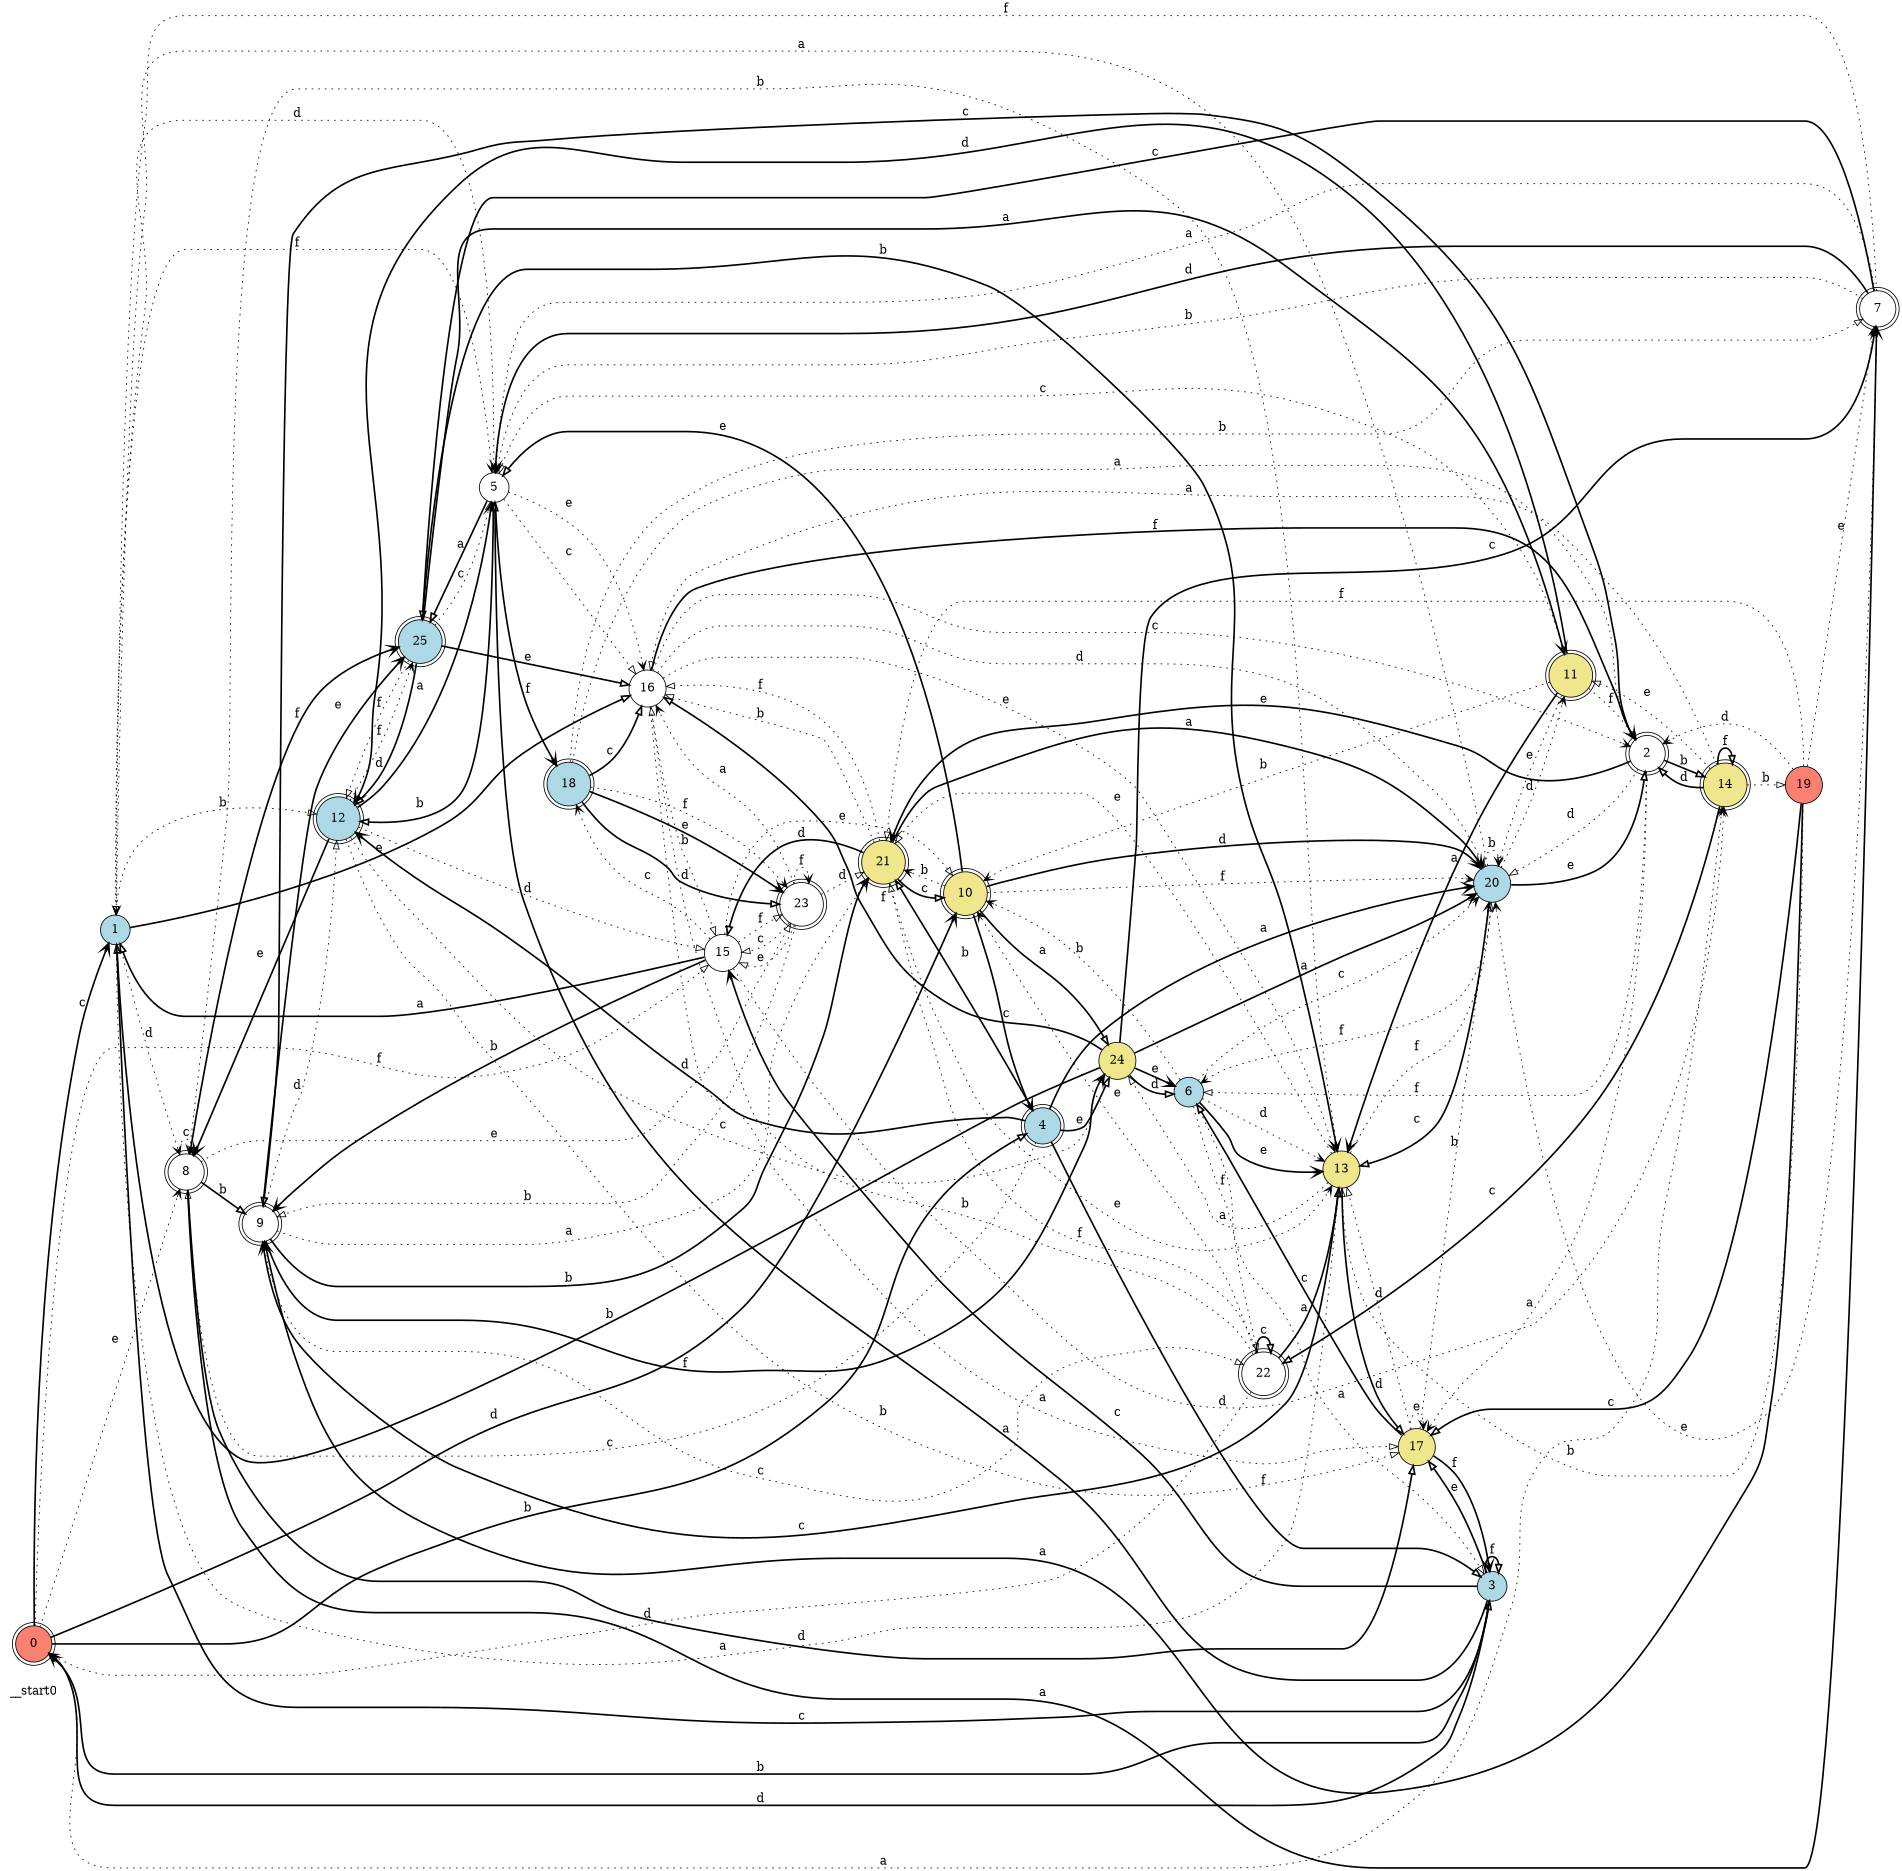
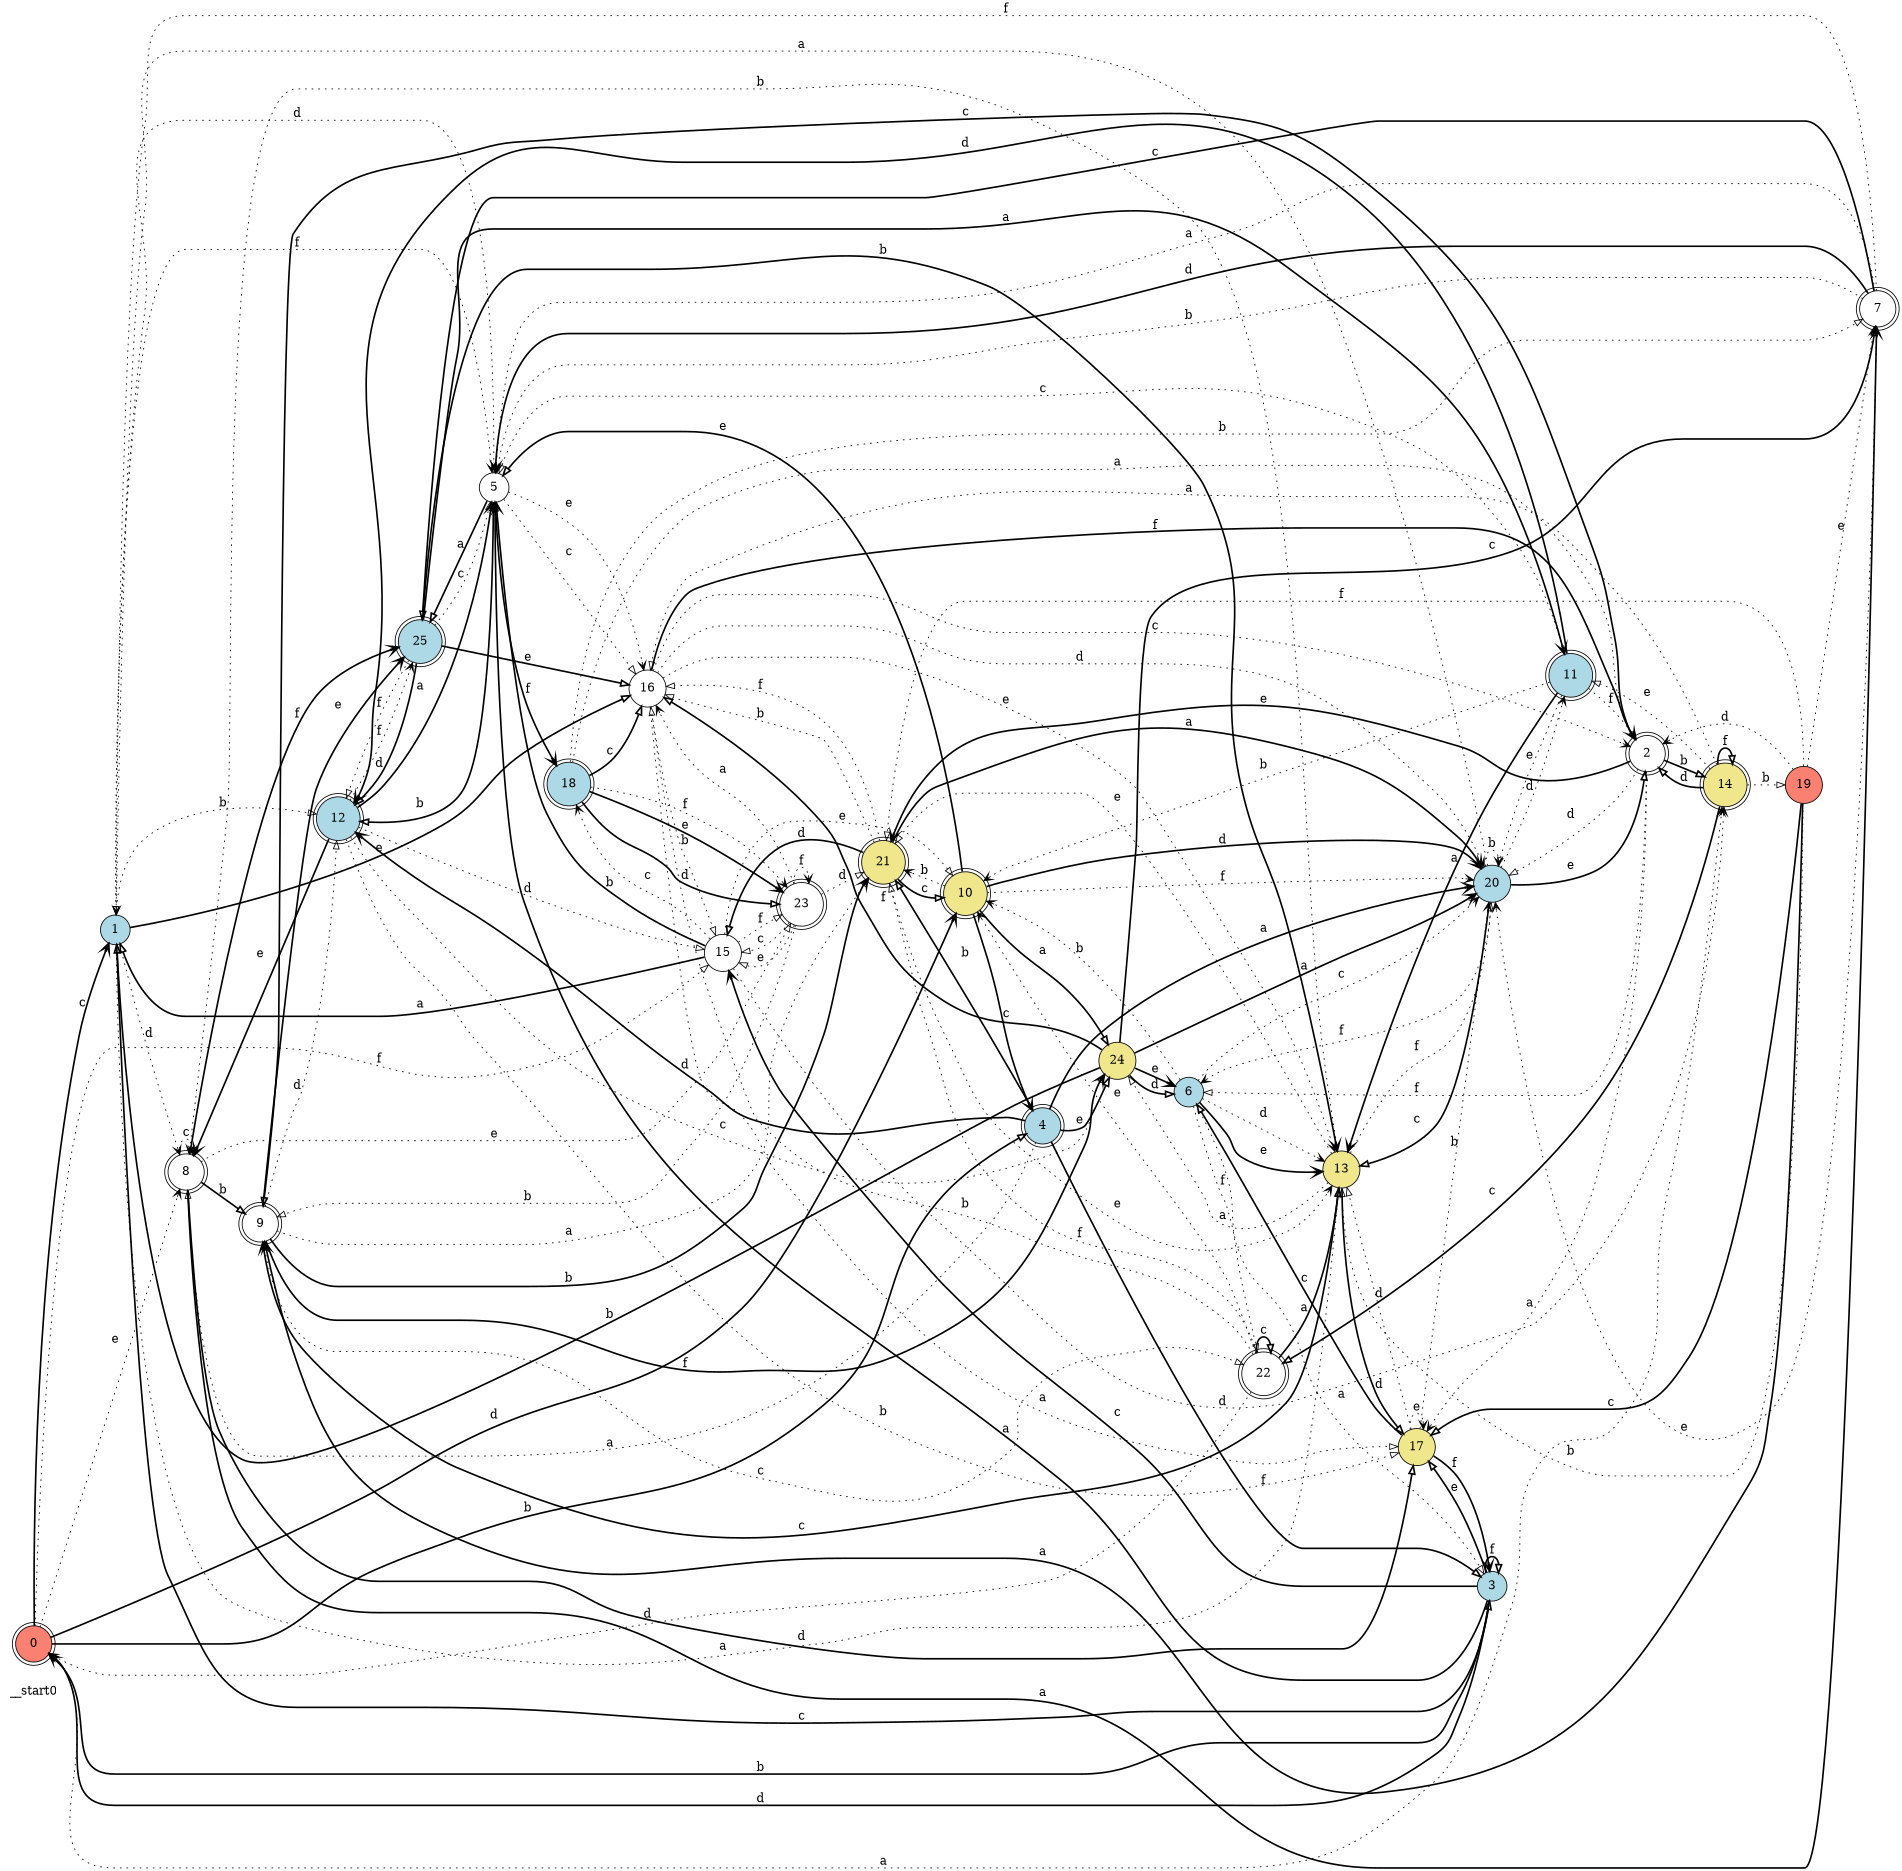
(1571, 675) -> (1571, 675)
(483, 1067) -> (532, 768)
(610, 1443) -> (610, 1443)
